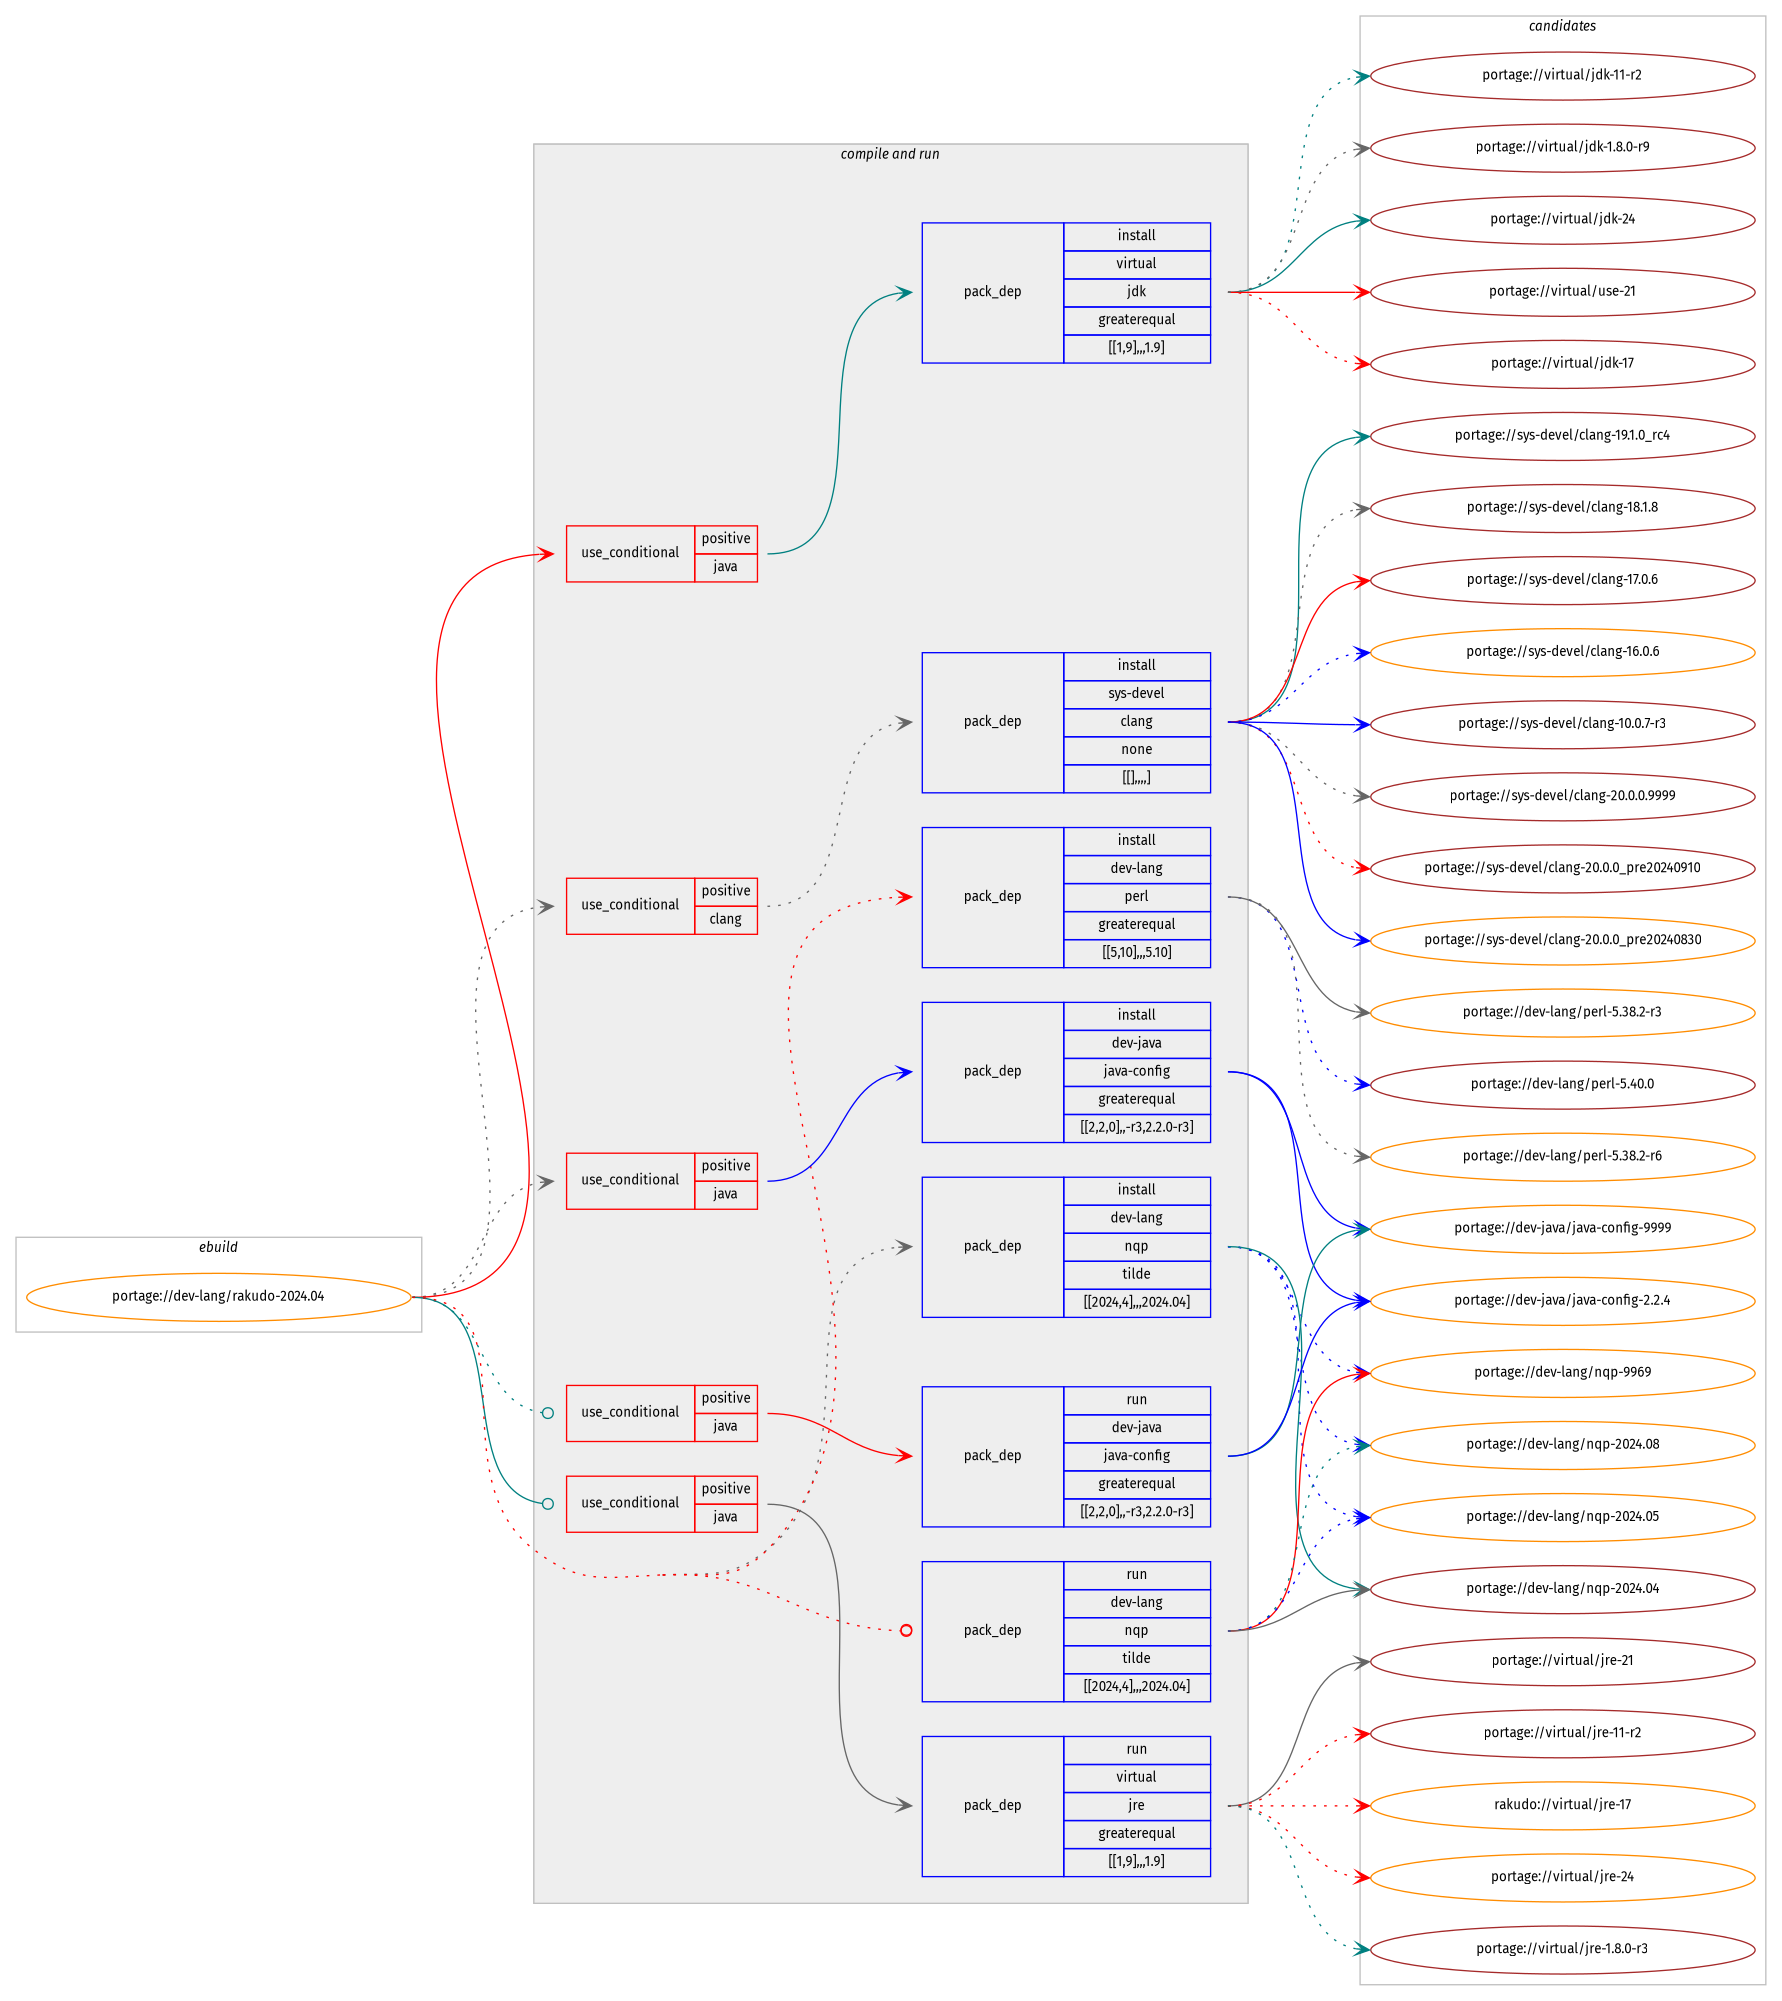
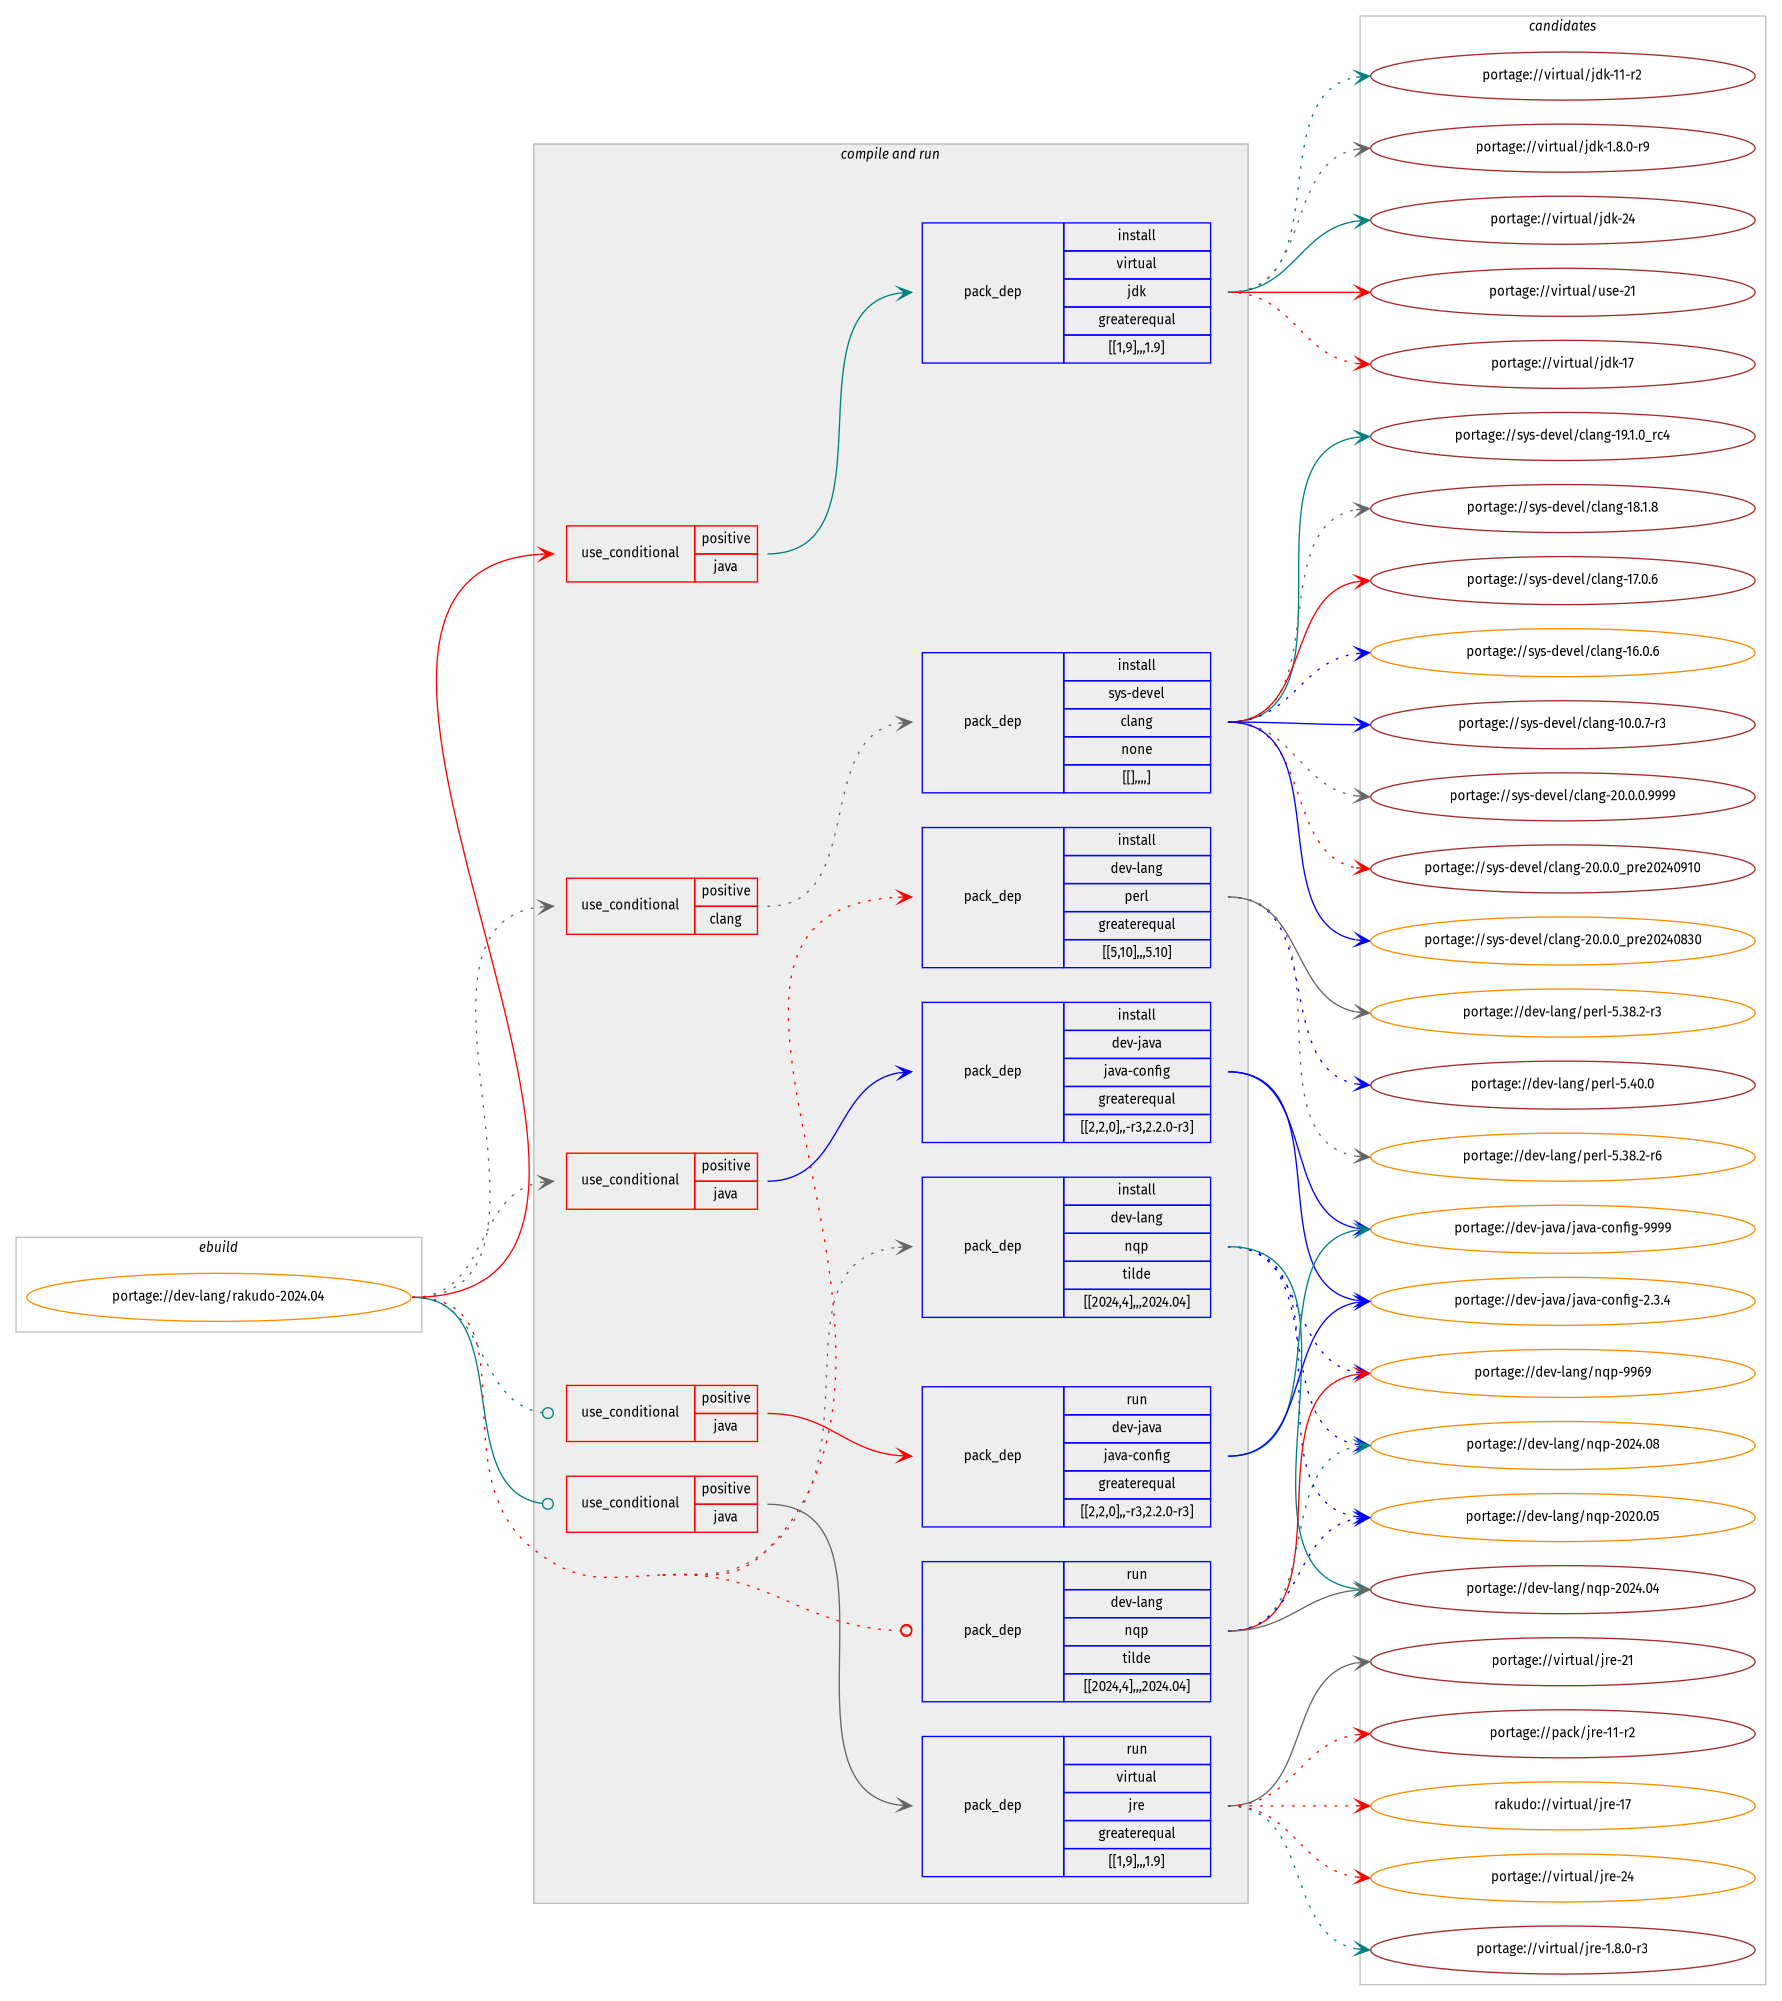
(1563, 1301) -> (1563, 1301)
(1563, 1518) -> (1563, 1518)
(1563, 1734) -> (1563, 1734)
